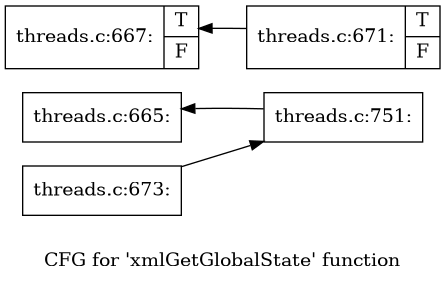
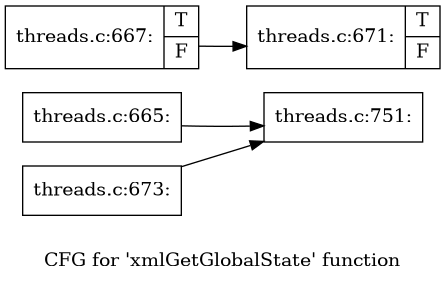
(229, 28) -> (216, 46)
(230, 108) -> (216, 126)
